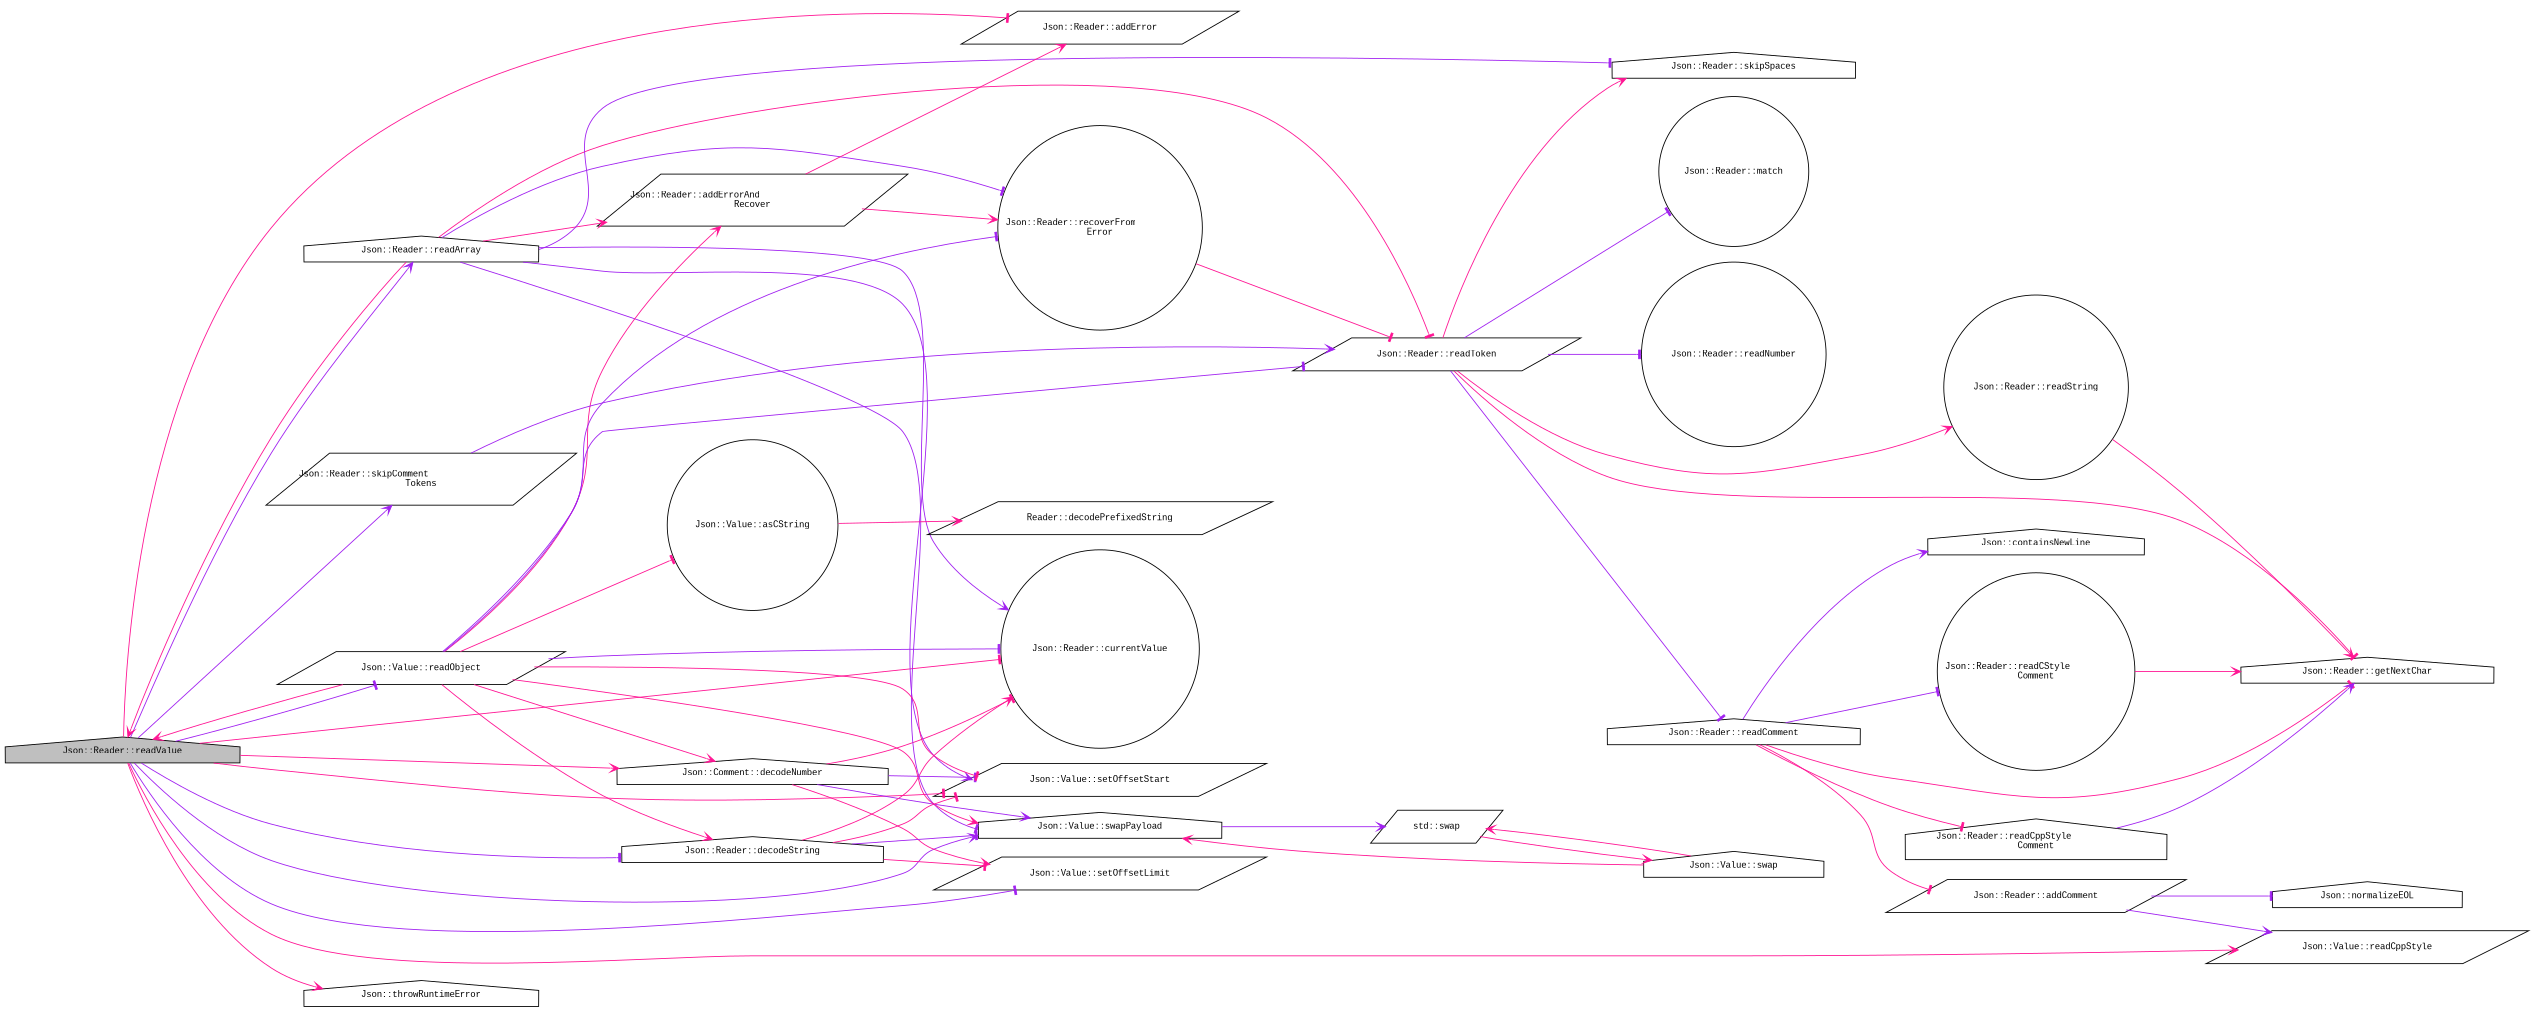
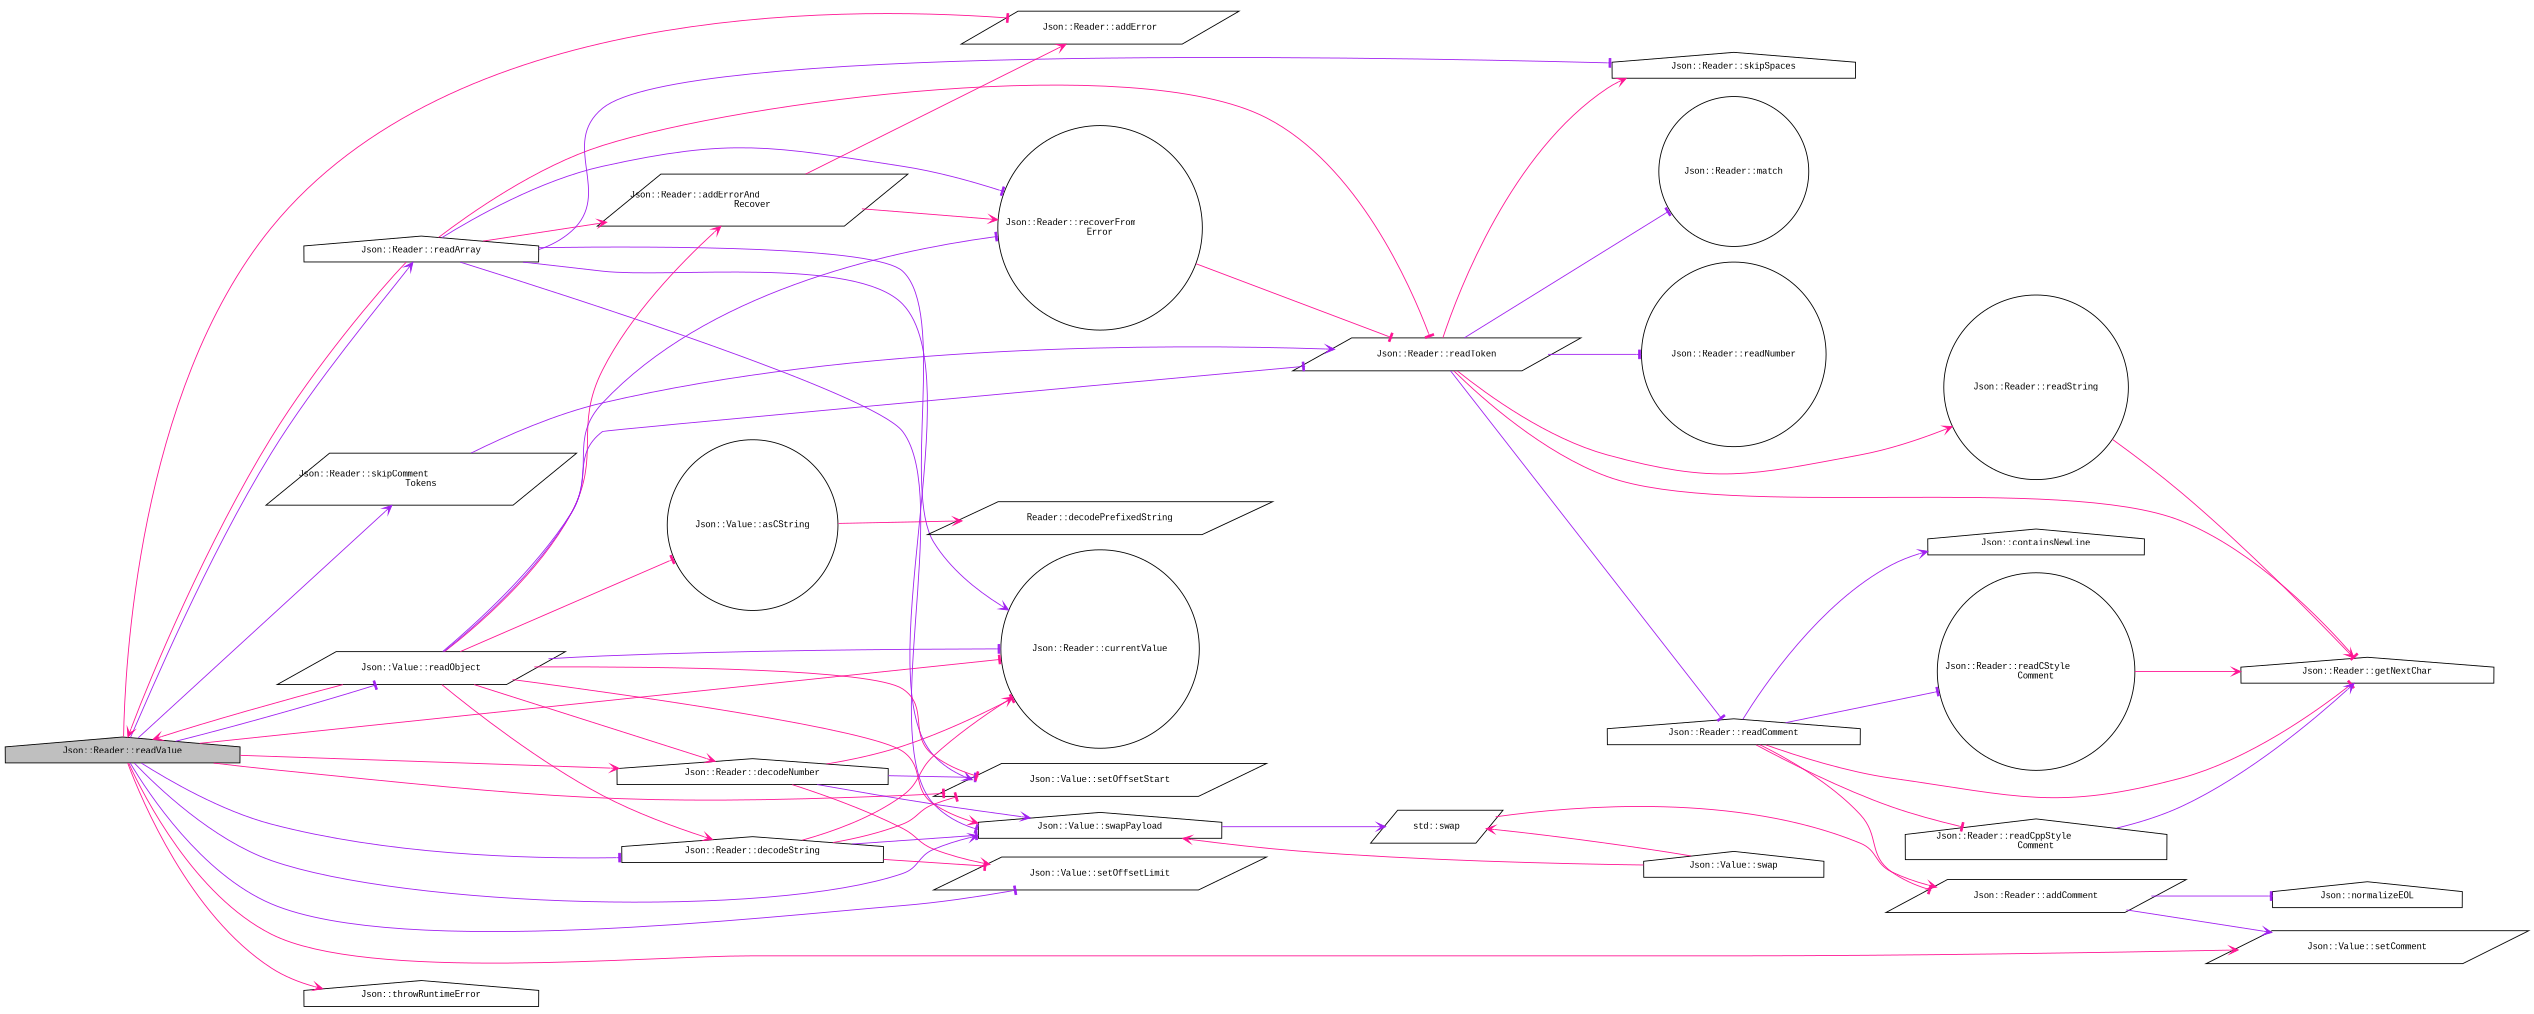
(753, 773) -> (753, 773)
(1561, 849) -> (1721, 811)
(2367, 947) -> (2367, 947)
